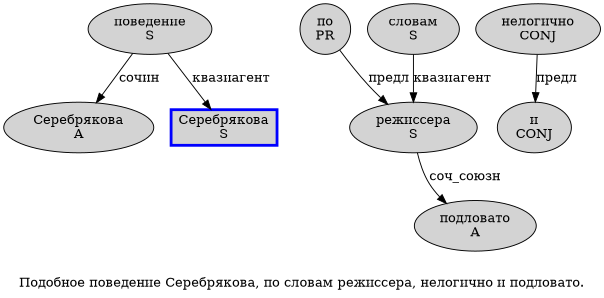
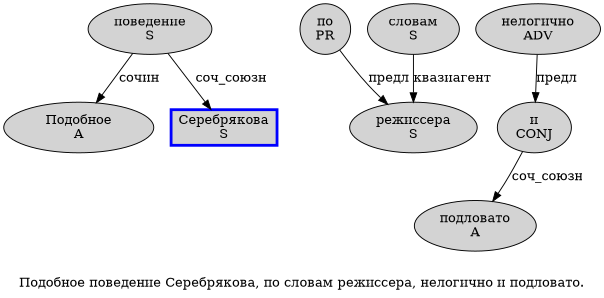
(538, 29) -> (538, 29)
(231, 78) -> (231, 78)
(79, 128) -> (79, 128)
(425, 177) -> (511, 173)
